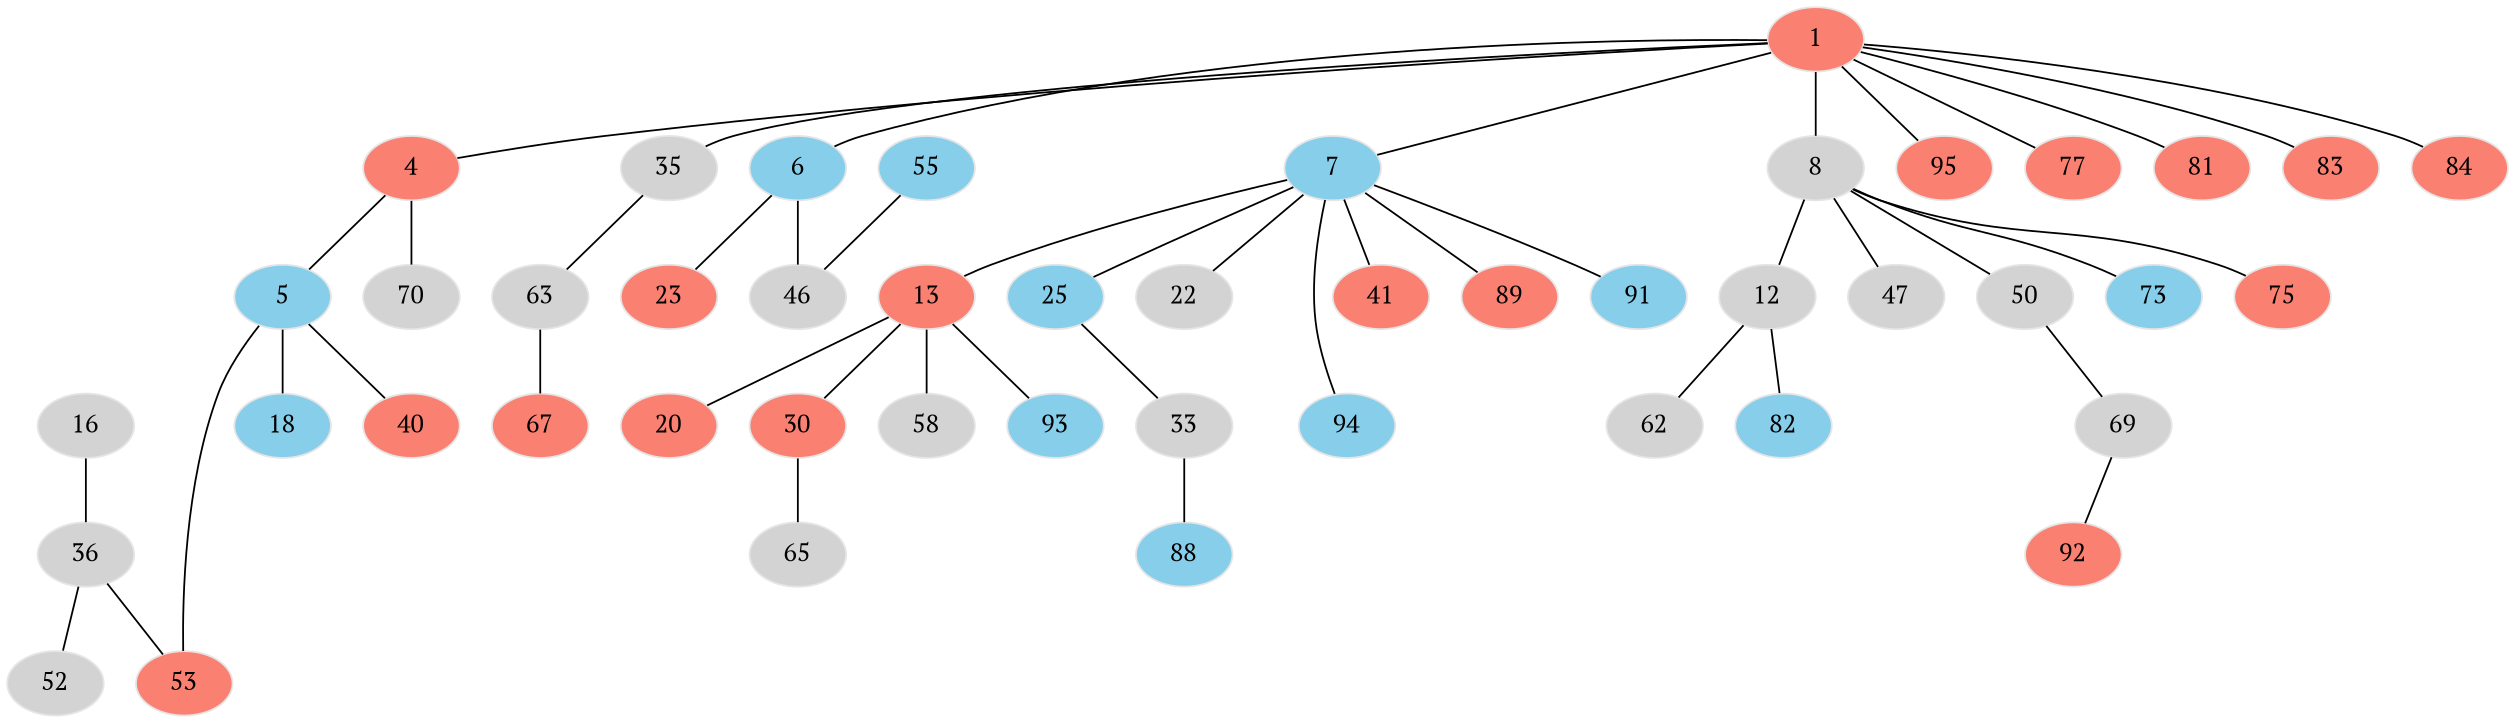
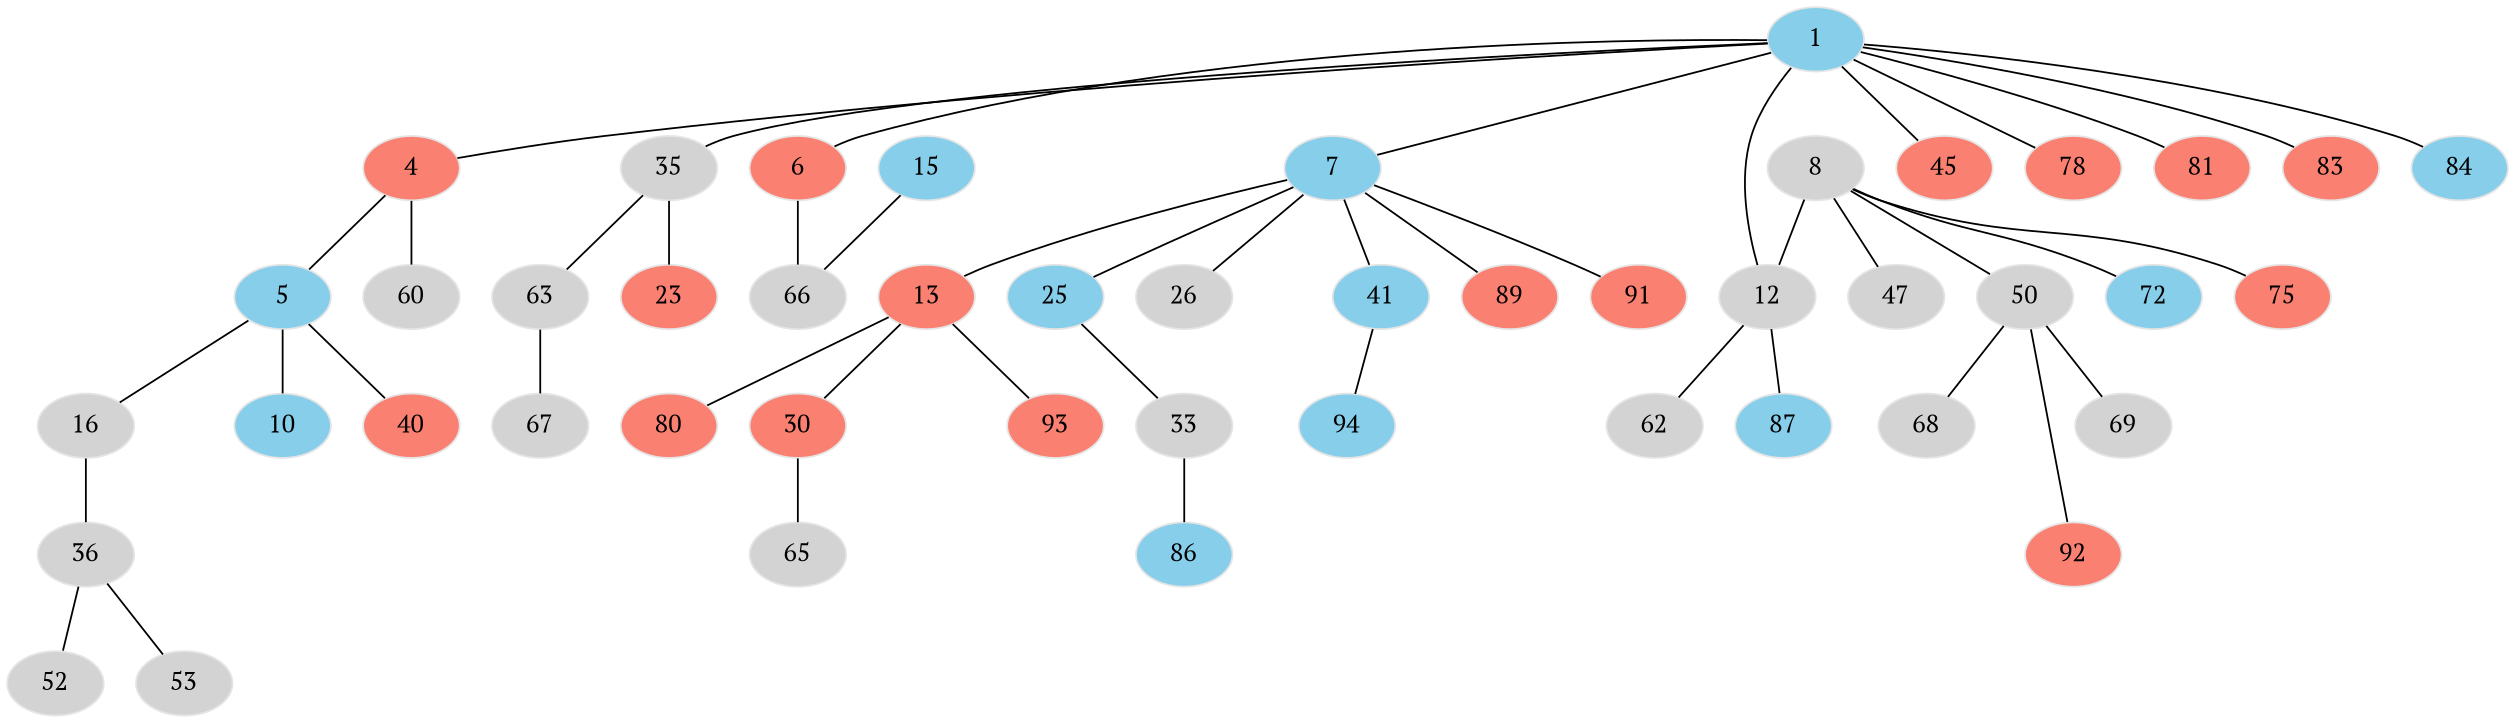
(1816, 39) -> (1816, 39)
(1816, 104) -> (1746, 161)
(798, 168) -> (798, 168)
(927, 168) -> (927, 168)
(1945, 168) -> (1945, 168)
(2073, 168) -> (2073, 168)
(2460, 168) -> (2460, 168)
(734, 232) -> (669, 233)
(411, 297) -> (411, 297)
(798, 297) -> (798, 297)
(1184, 297) -> (1184, 297)
(1381, 297) -> (1381, 297)
(1639, 297) -> (1639, 297)
(2154, 297) -> (2154, 297)
(1314, 298) -> (1364, 361)
(283, 426) -> (283, 426)
(540, 426) -> (540, 426)
(669, 426) -> (669, 426)
(927, 426) -> none
(1055, 426) -> (1055, 426)
(1784, 426) -> (1784, 426)
none -> (1927, 426)
(196, 481) -> (184, 361)
(2098, 490) -> (2049, 426)
(1184, 555) -> (1184, 555)
(184, 683) -> (184, 683)
